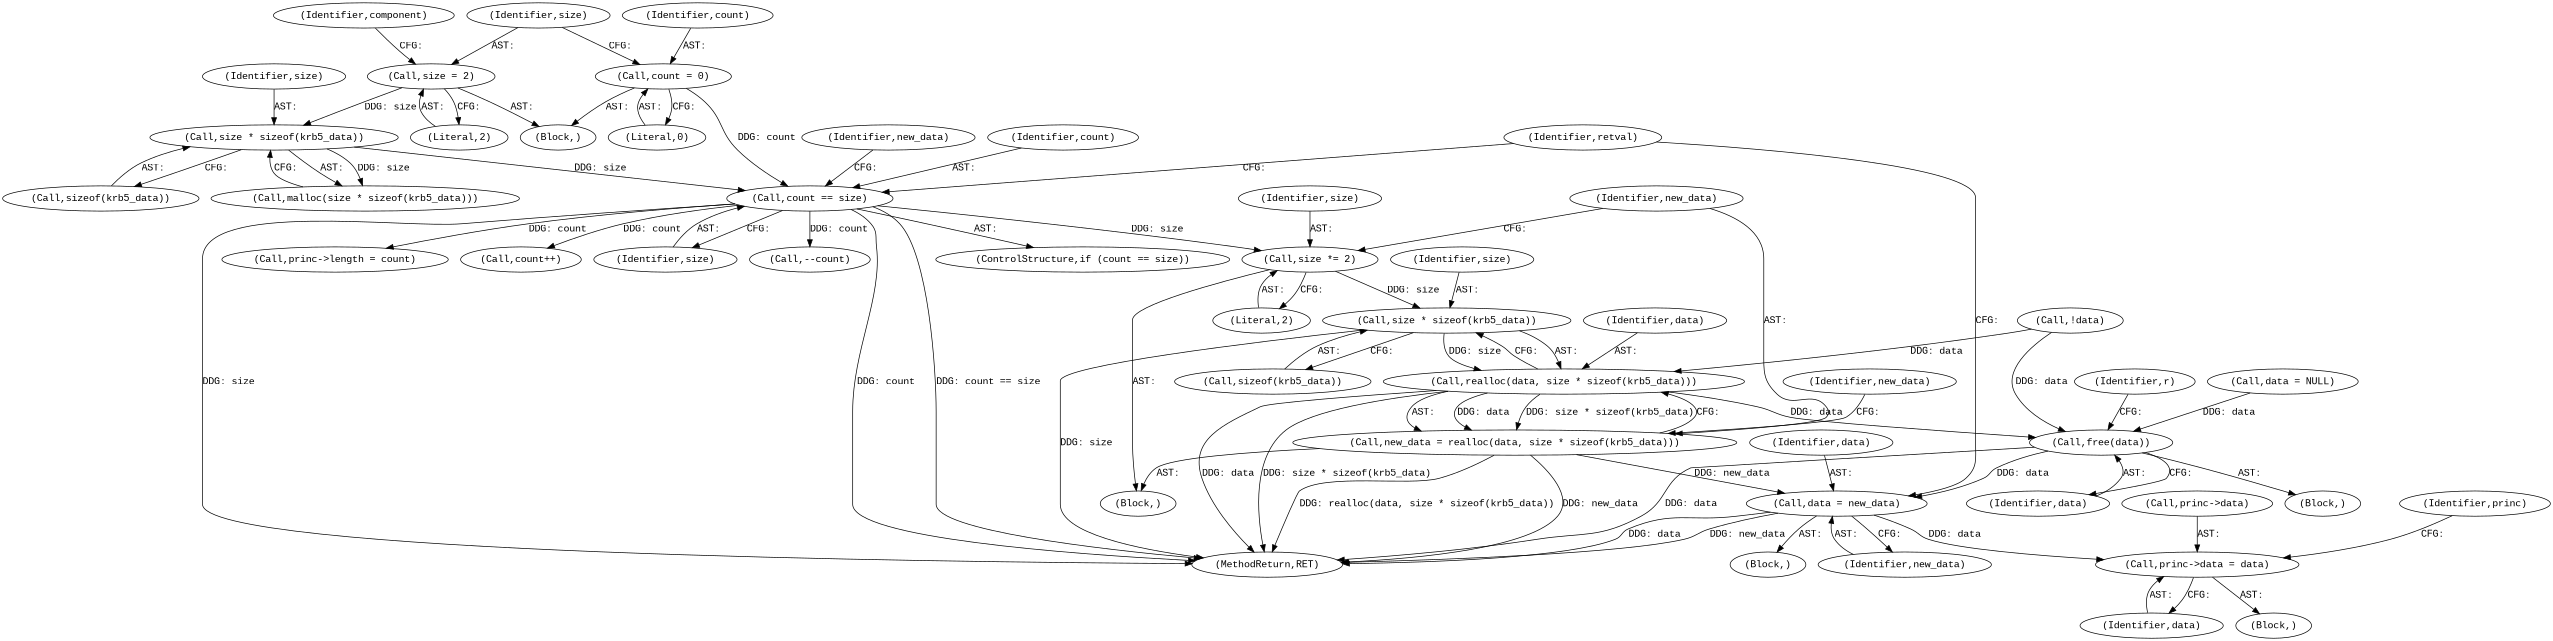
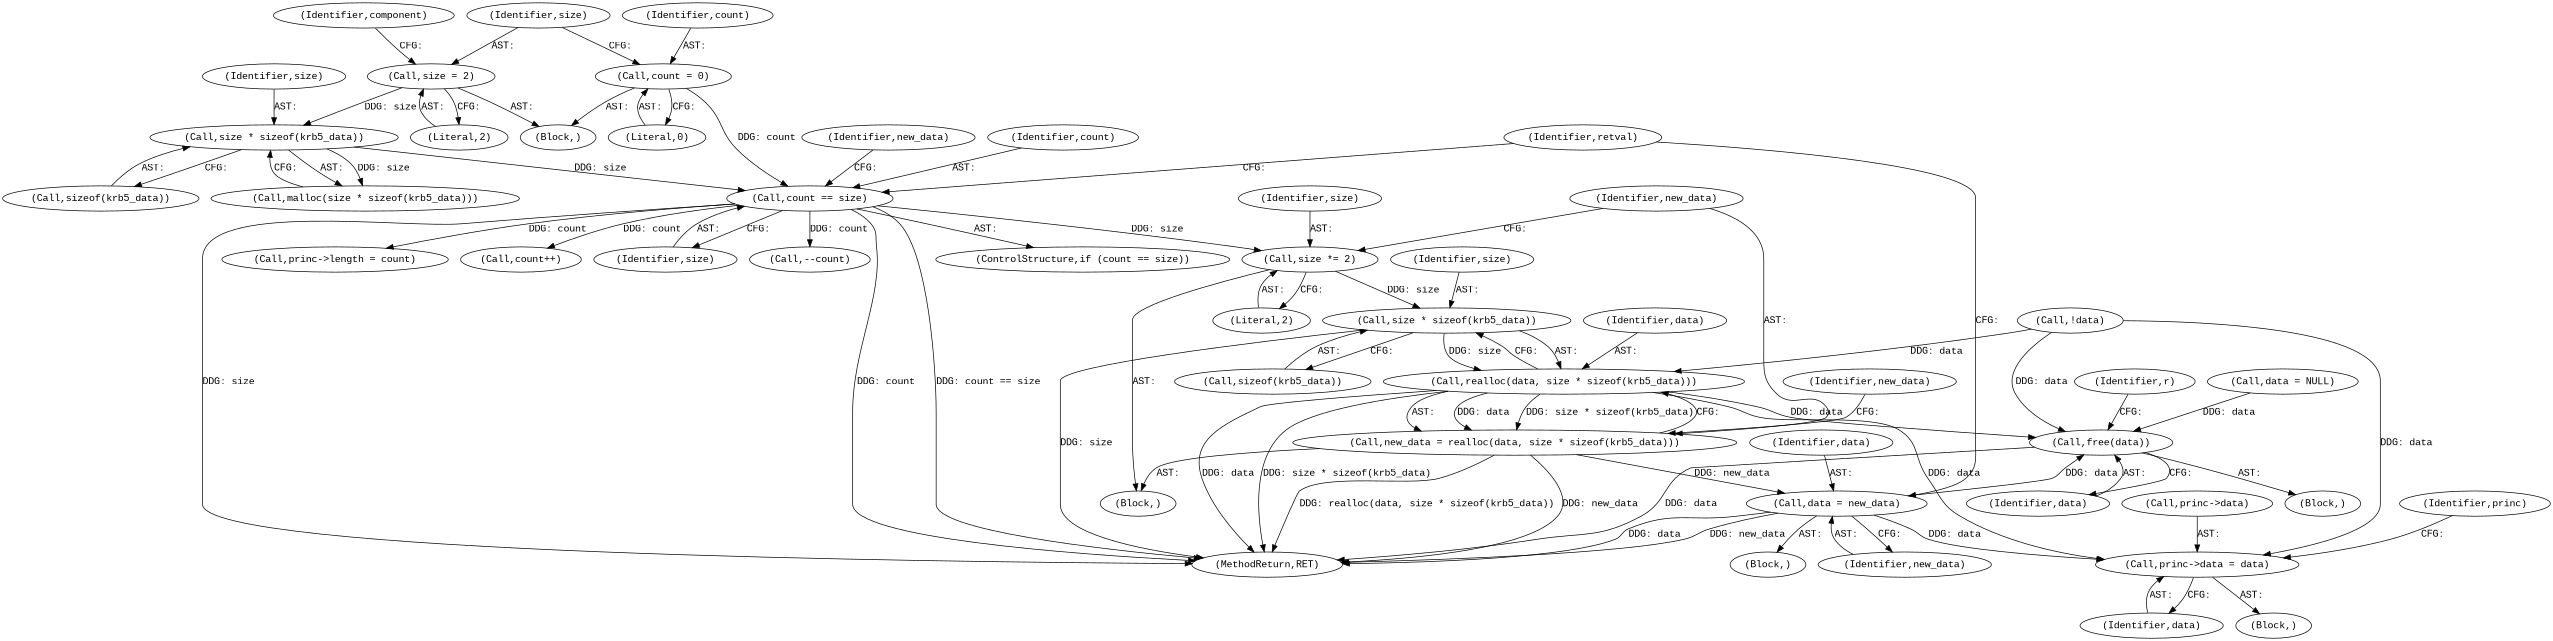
none -> (2375, 369)
none -> (1909, 439)
(1986, 477) -> (1996, 486)
